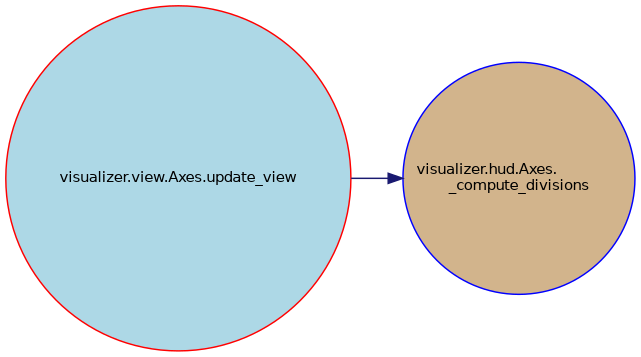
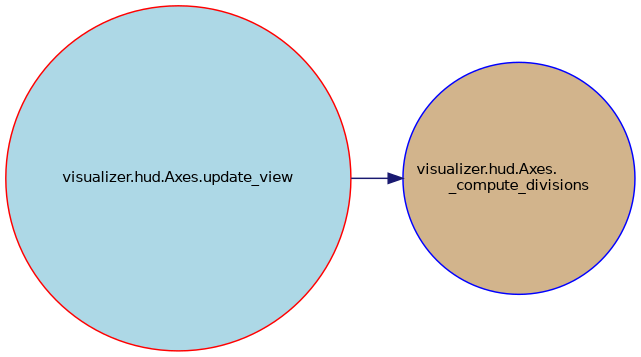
(178, 178) -> (178, 178)
